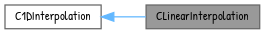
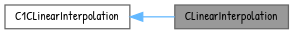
(53, 17) -> (67, 17)
